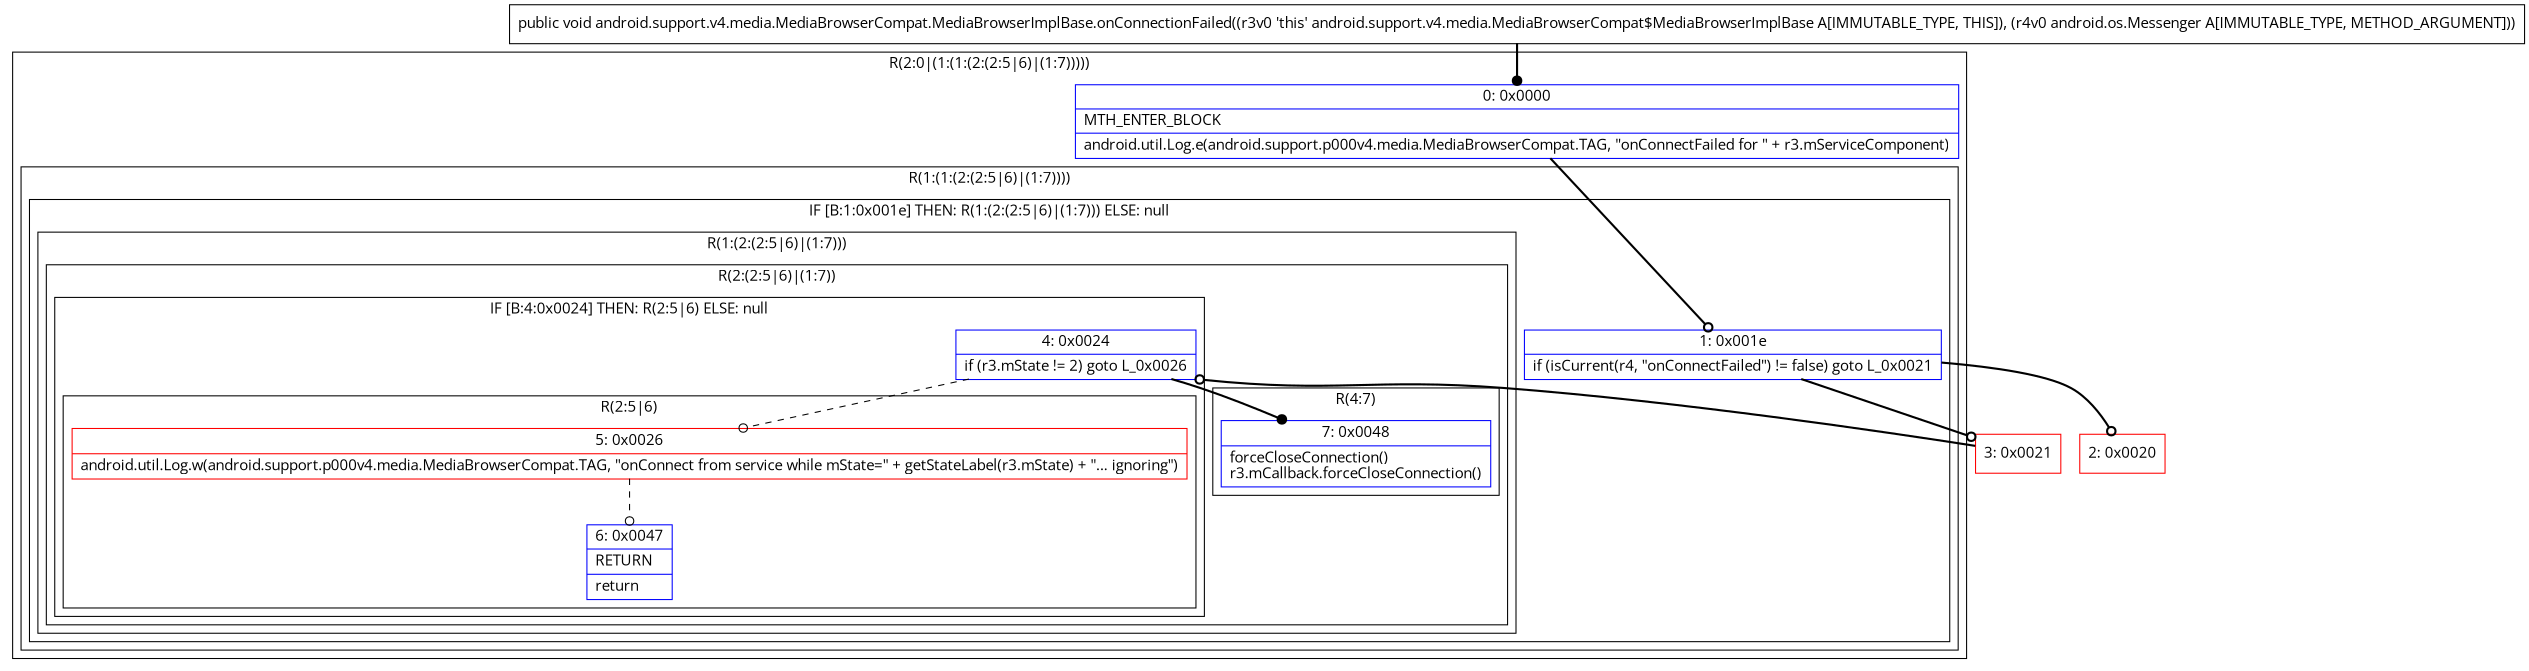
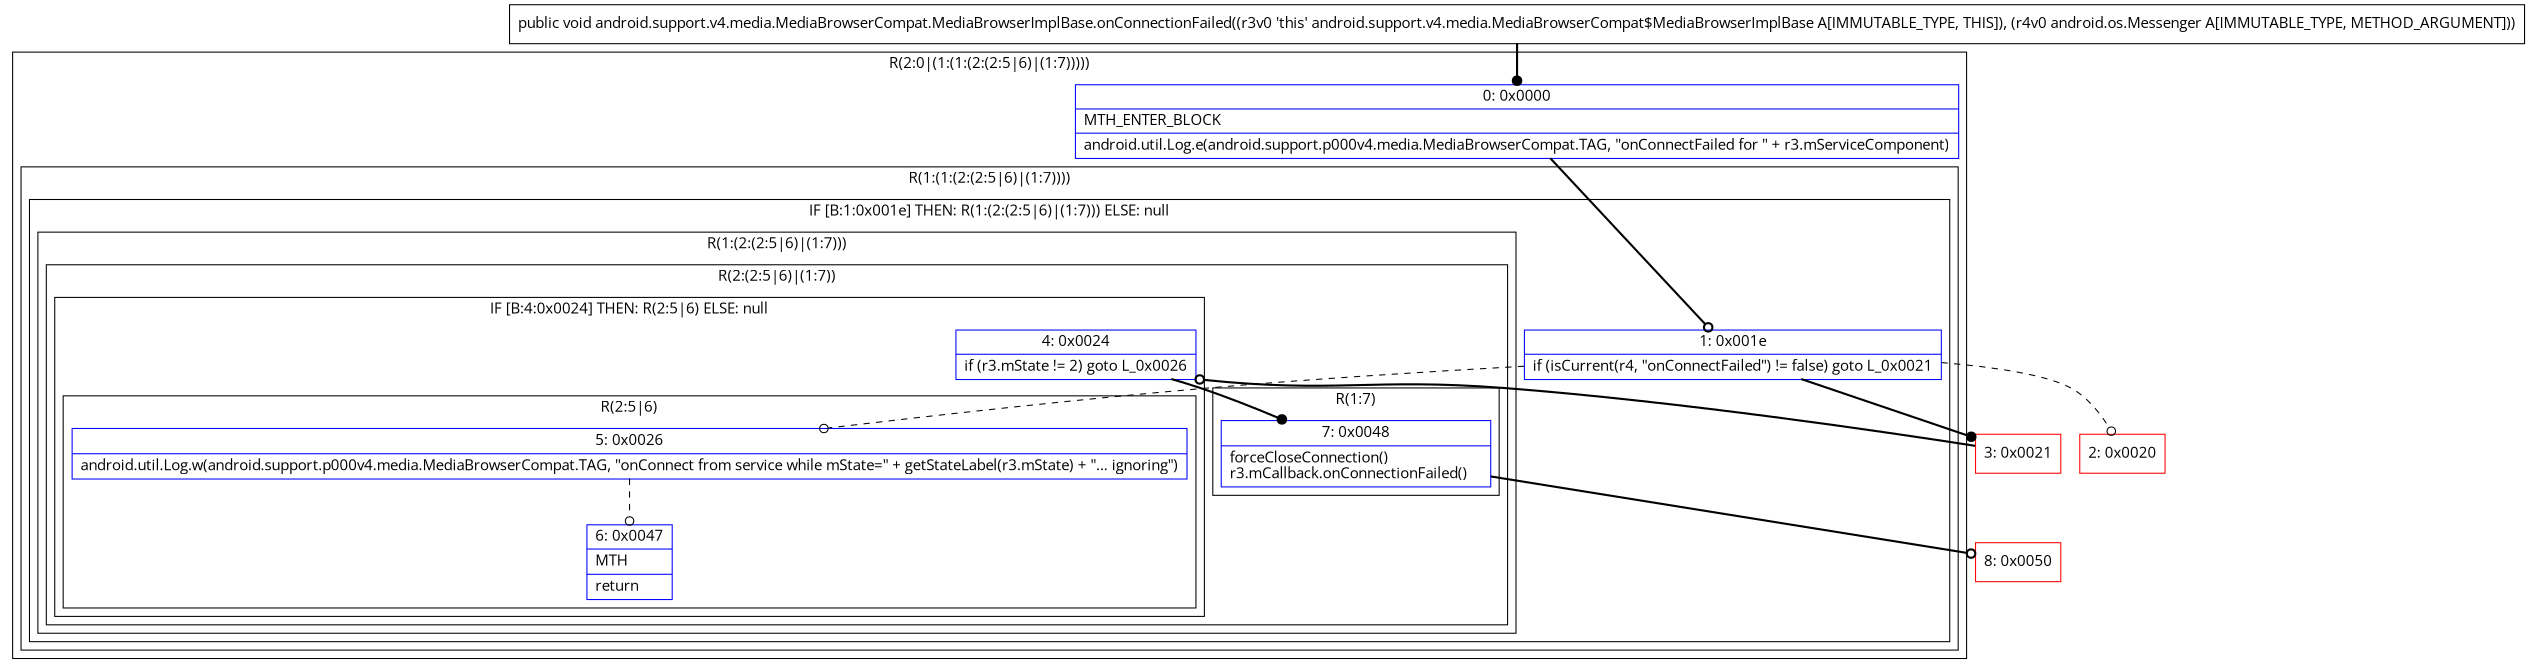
(2034, 376) -> (2034, 376)
(1356, 400) -> (1356, 400)
(858, 403) -> (1054, 403)
(1884, 407) -> (1884, 407)
(630, 454) -> (630, 454)
(1356, 474) -> (1349, 474)
(624, 561) -> (612, 561)
none -> (2018, 562)
